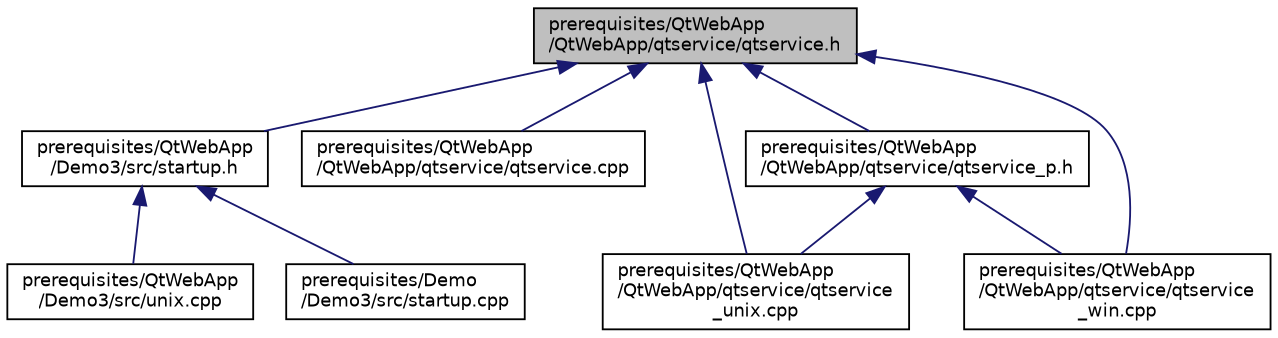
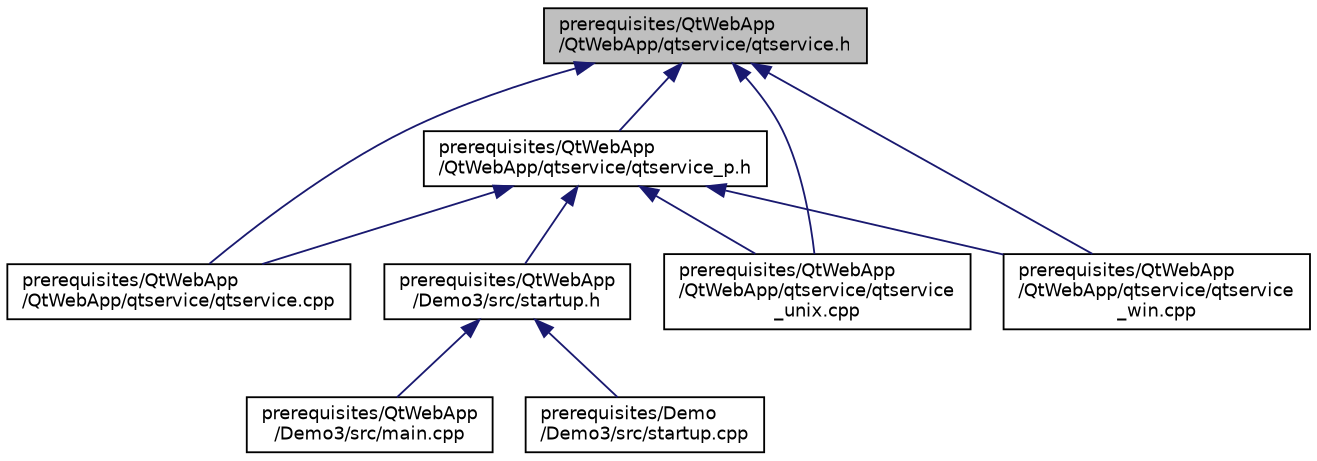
(411, 99) -> (546, 233)
none -> (379, 228)
(130, 292) -> (370, 425)
